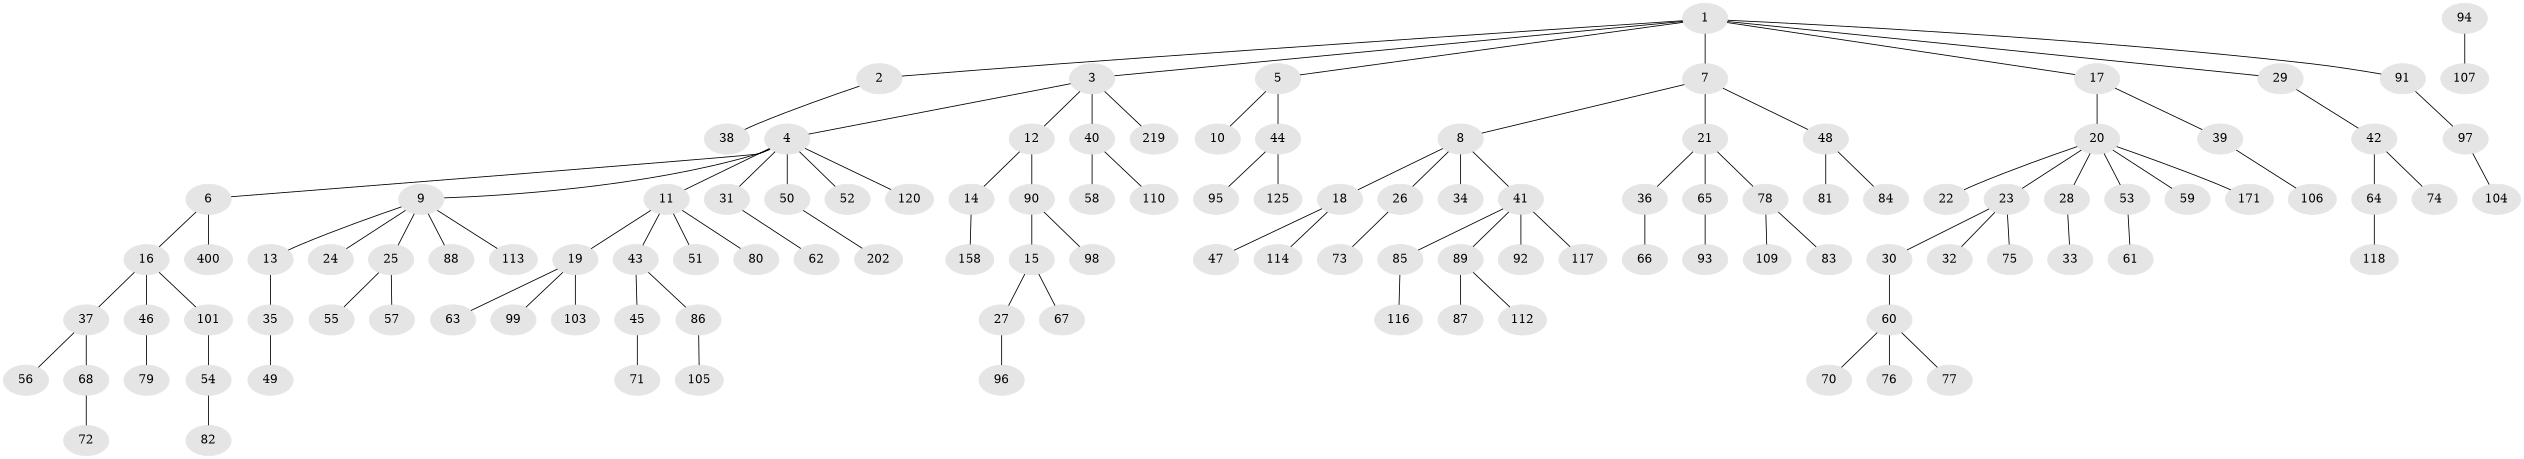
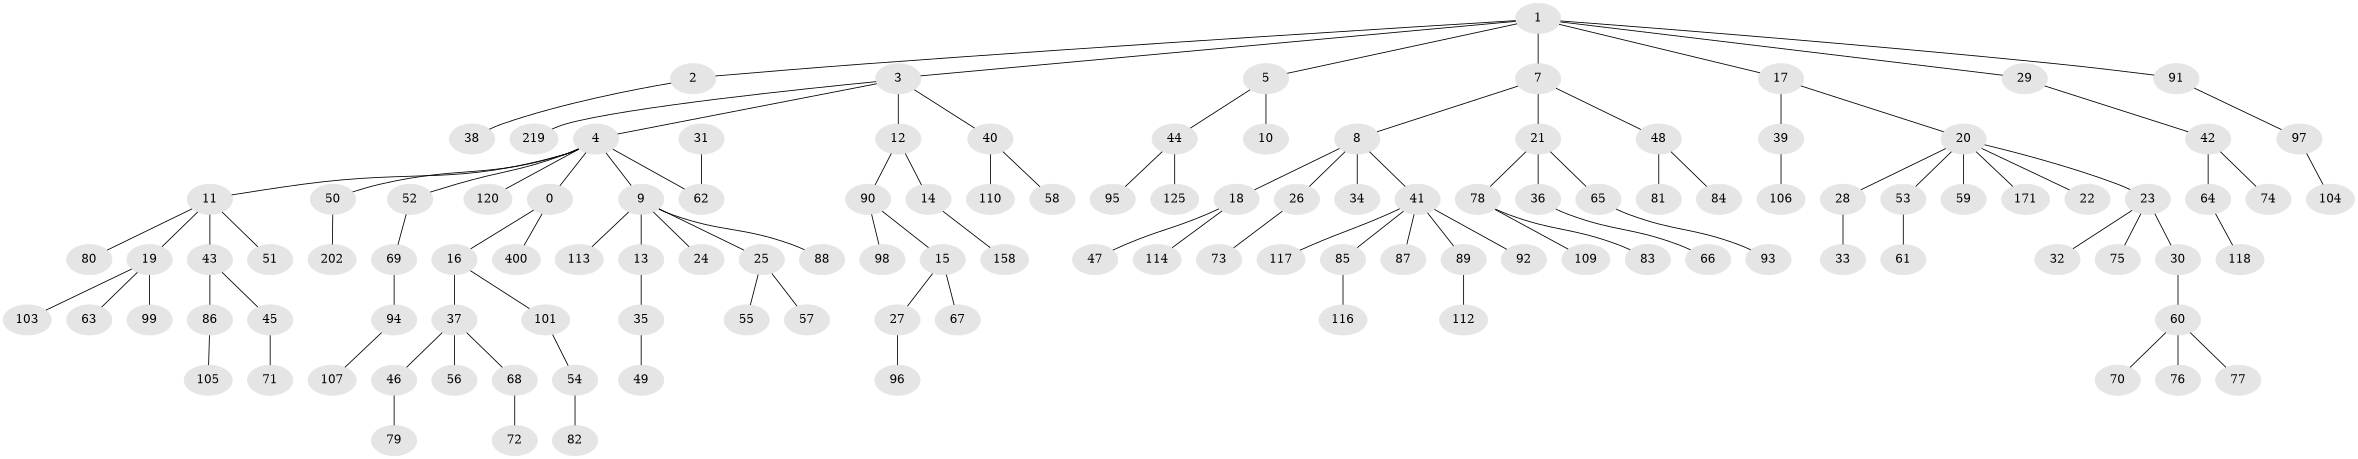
(757, 169) -> (649, 169)
(209, 199) -> (550, 199)
none -> (394, 260)
(147, 290) -> (424, 350)
(1461, 290) -> (1410, 229)
